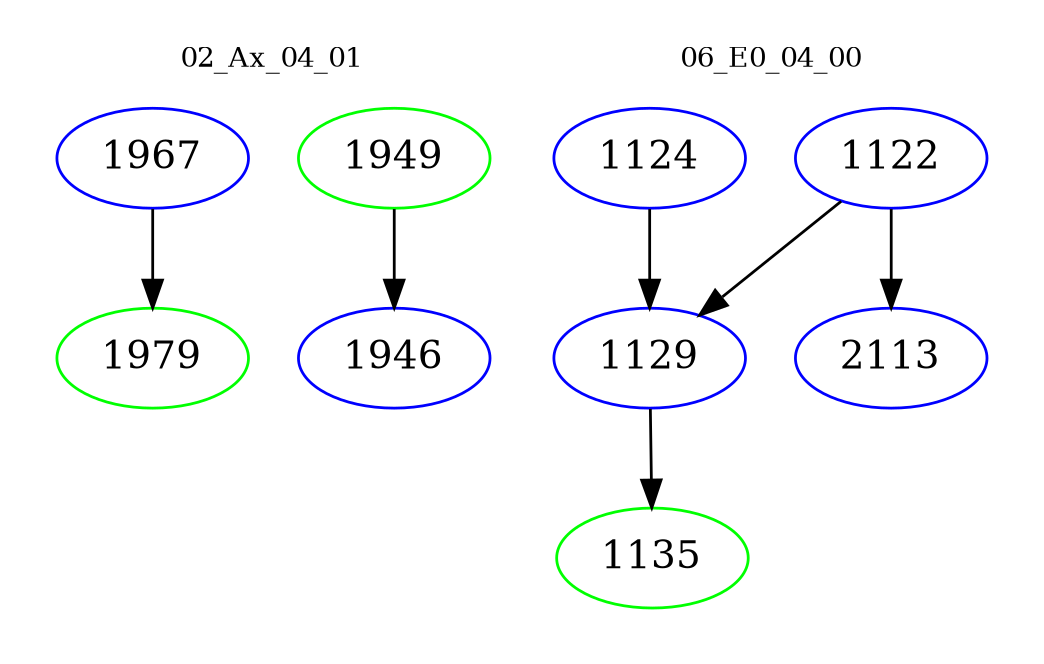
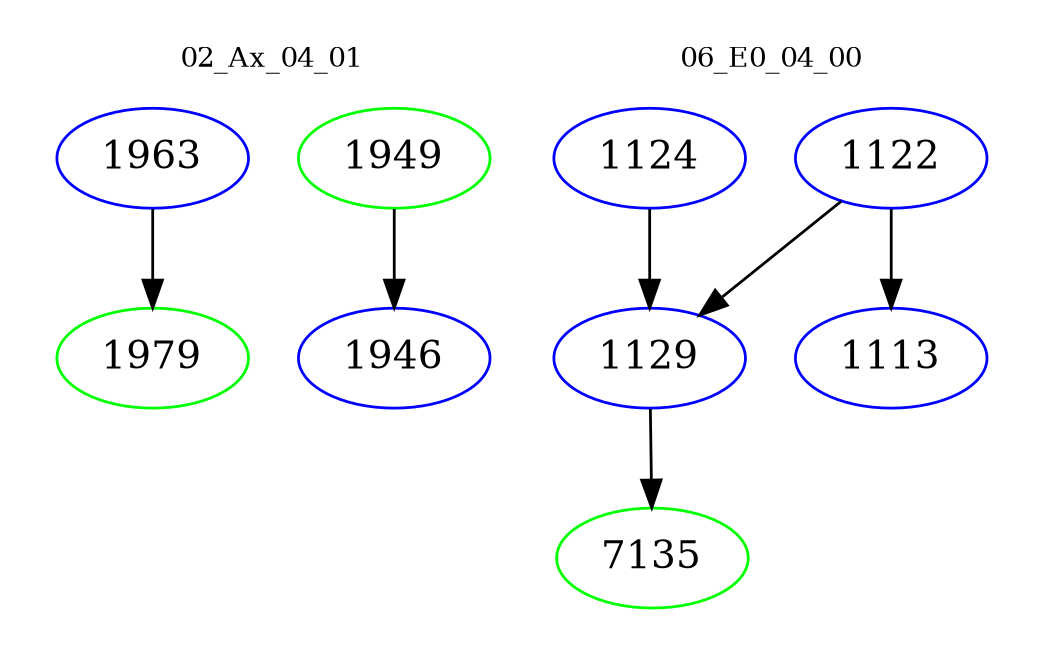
(153, 158) -> (153, 158)
(891, 358) -> (891, 358)
(652, 558) -> (652, 558)
